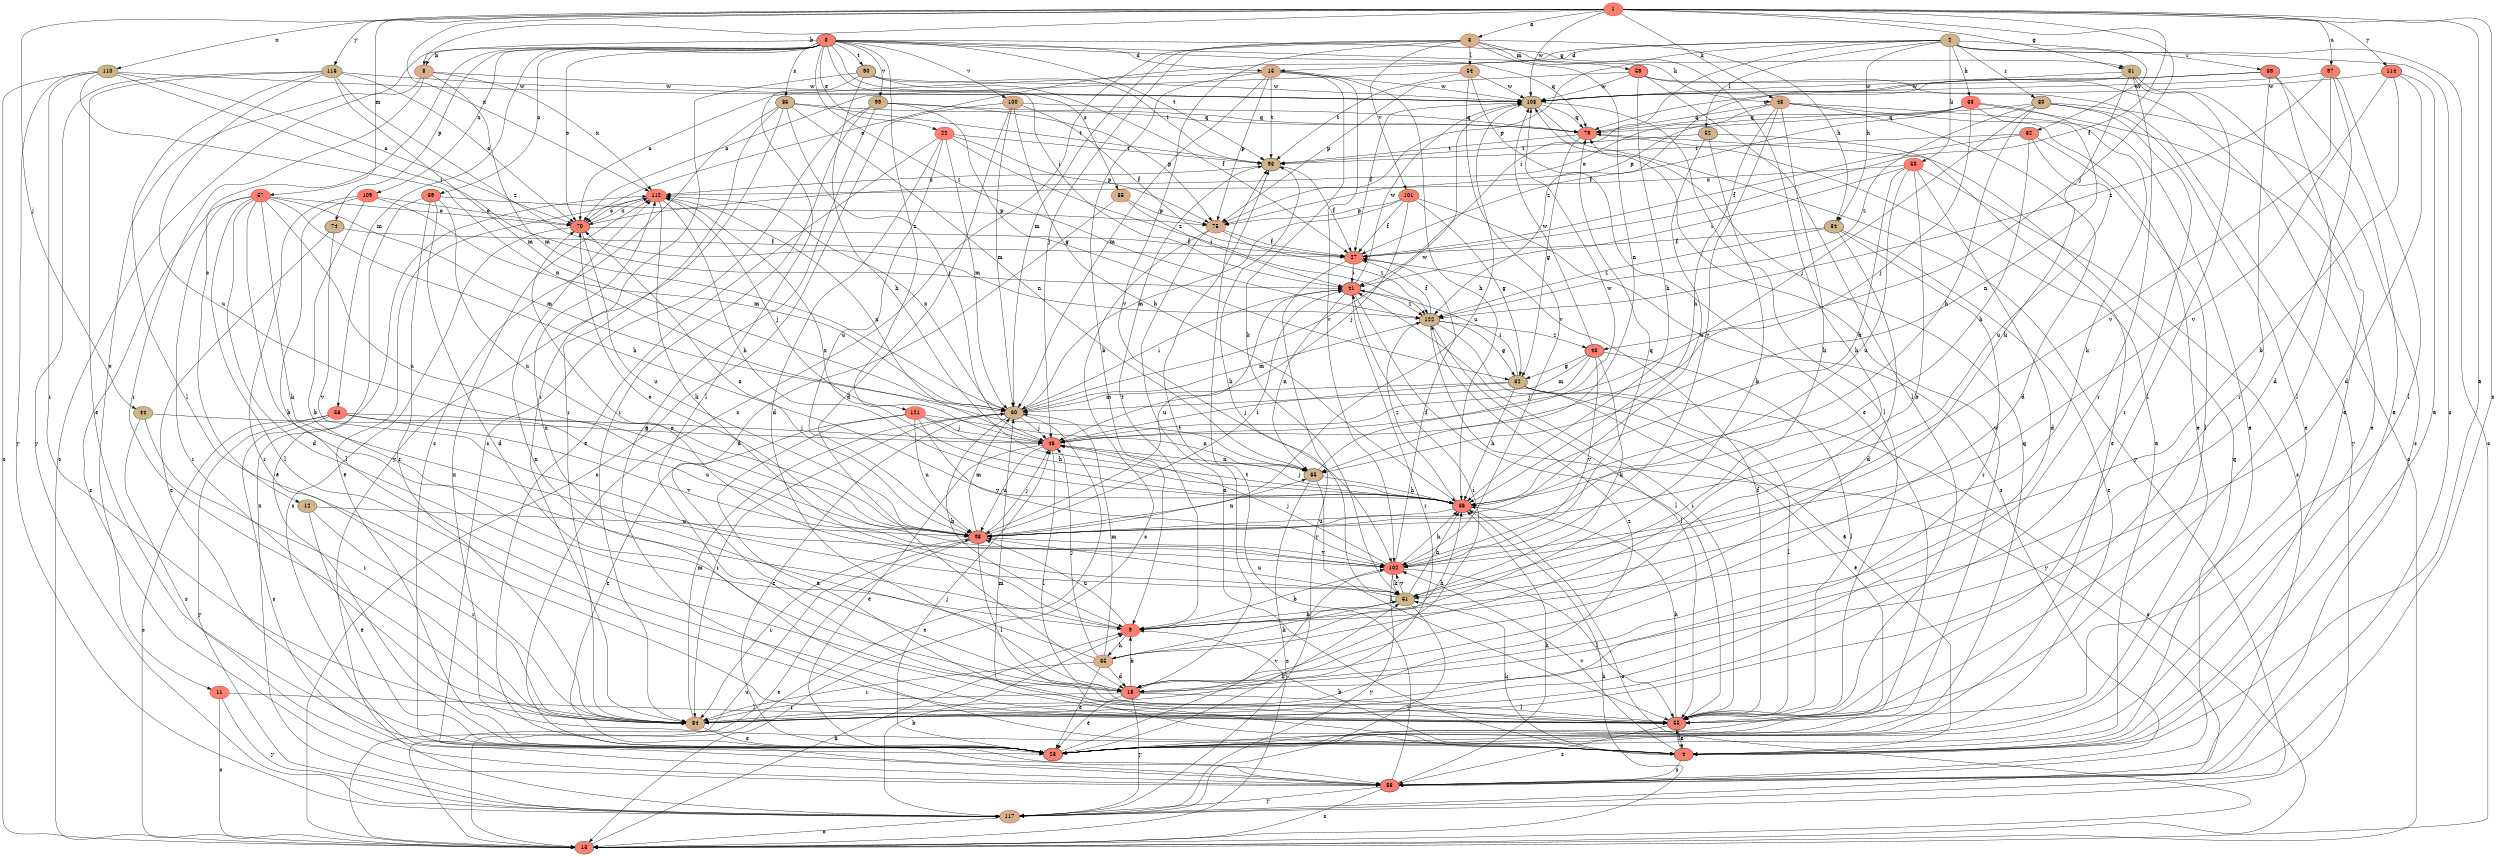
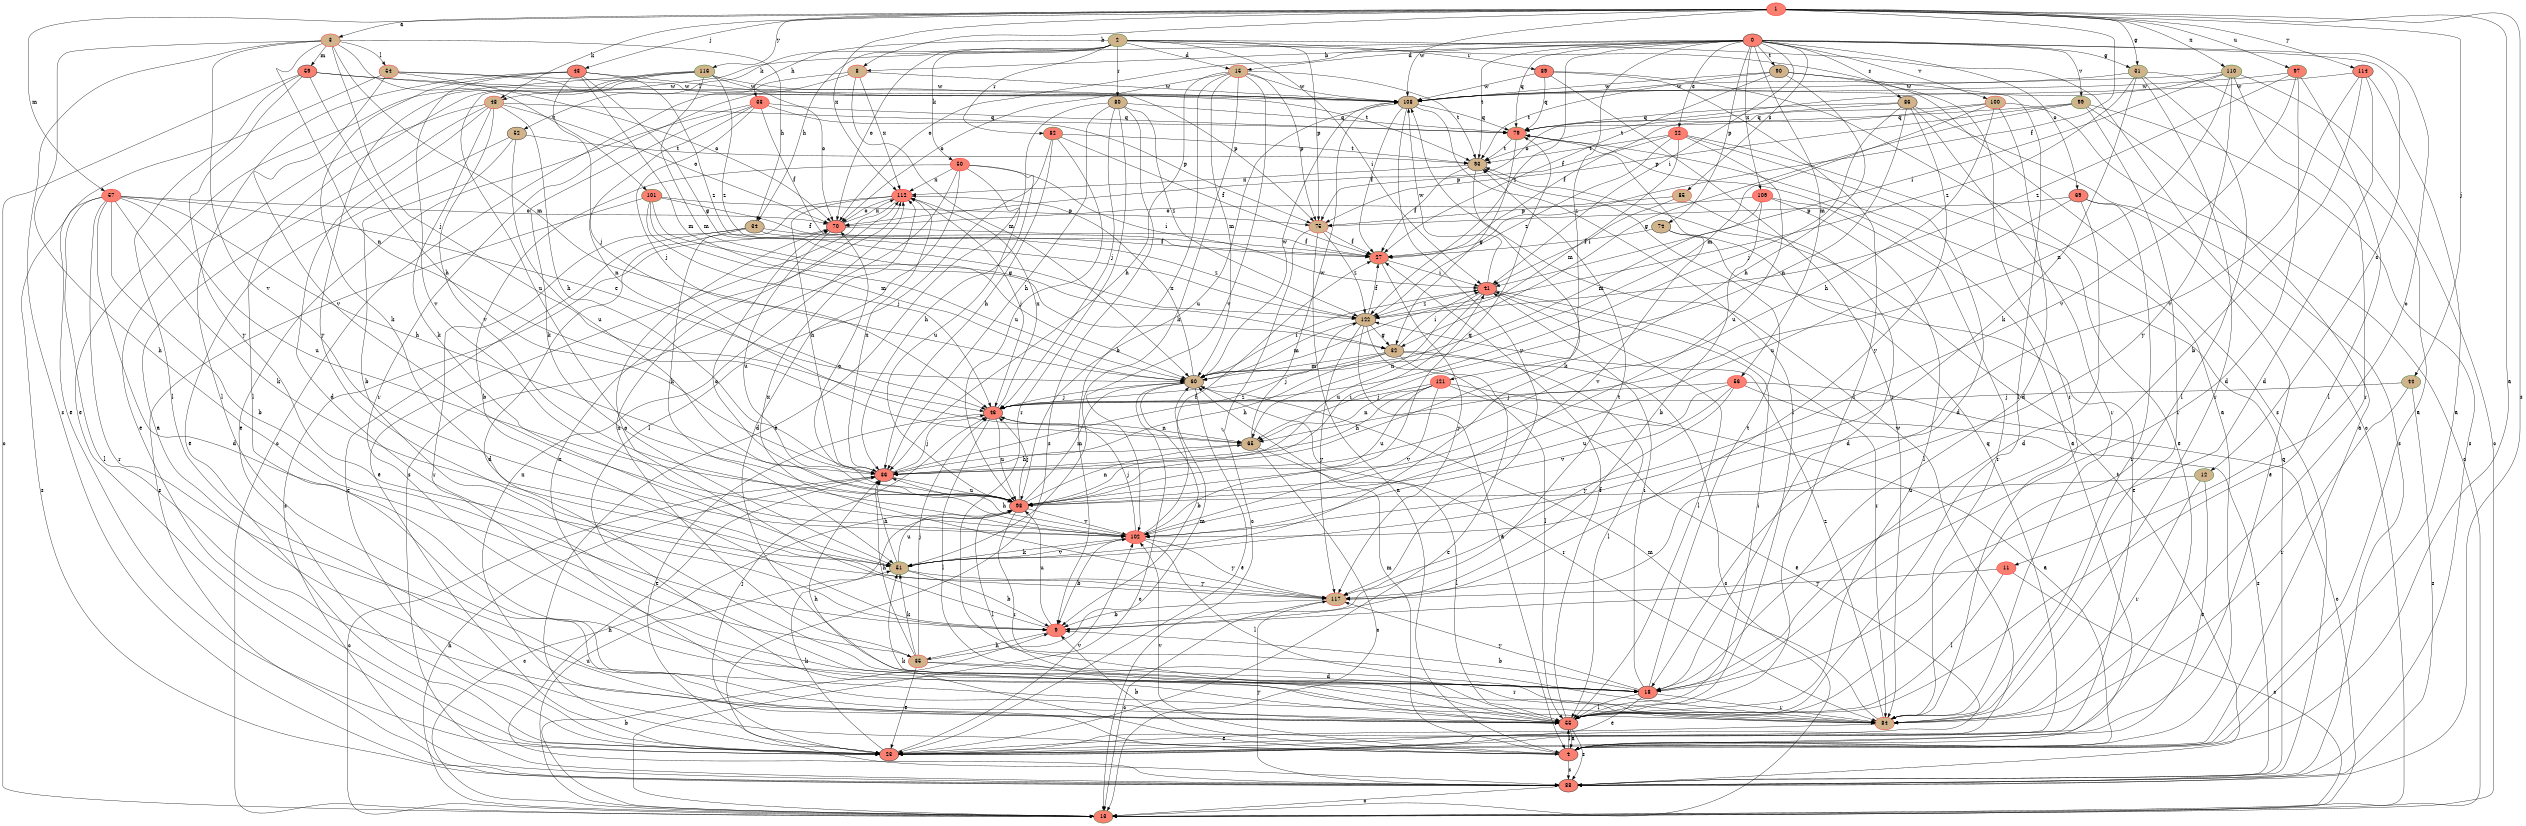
(550, 304) -> (617, 289)
(1512, 330) -> (883, 249)
(1244, 418) -> (1393, 478)
